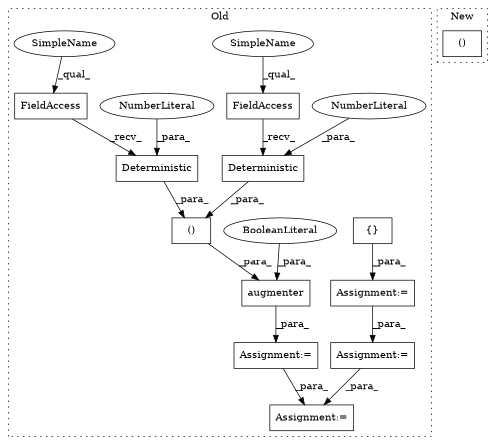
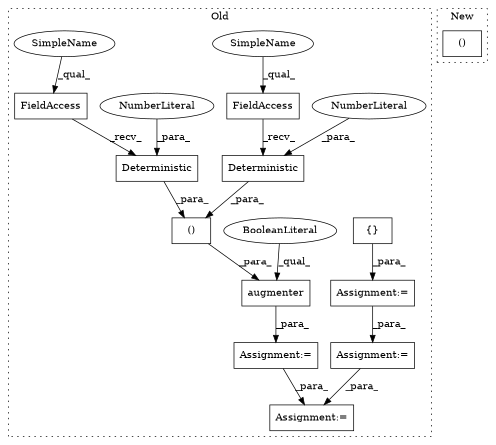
(295, 262) -> (295, 262)
